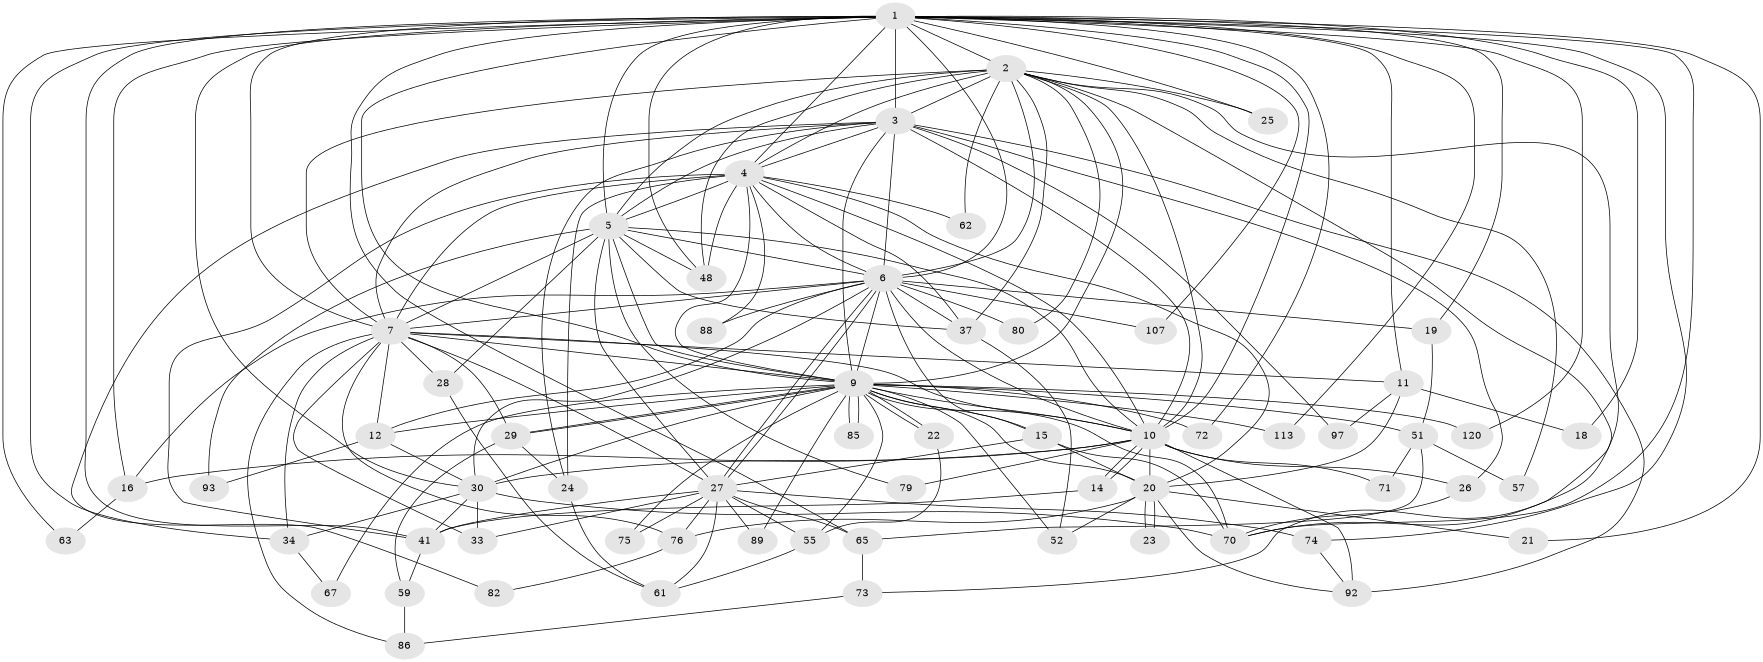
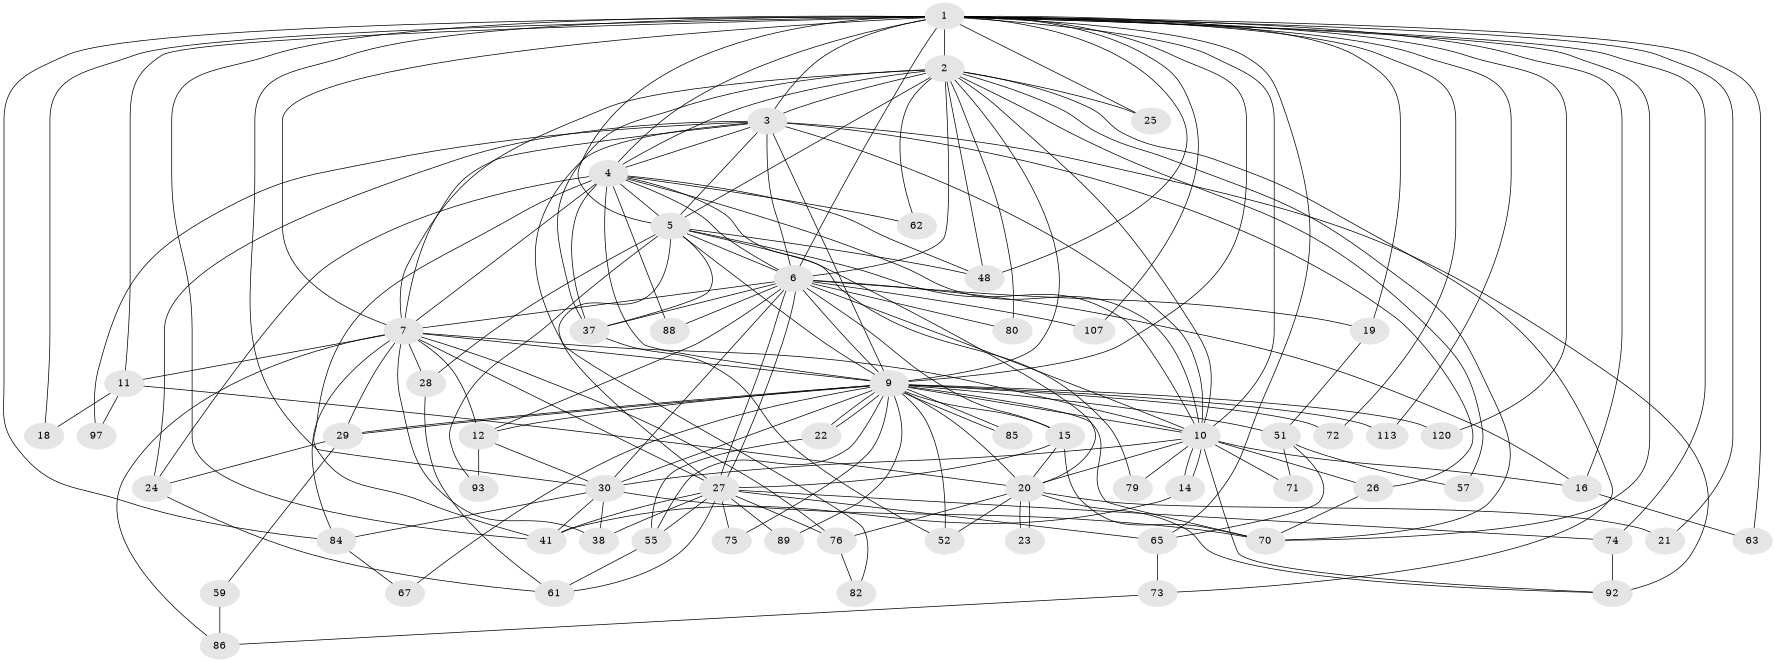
(500, 279) -> none
(289, 541) -> (336, 541)
(478, 541) -> (599, 541)
(415, 567) -> none
